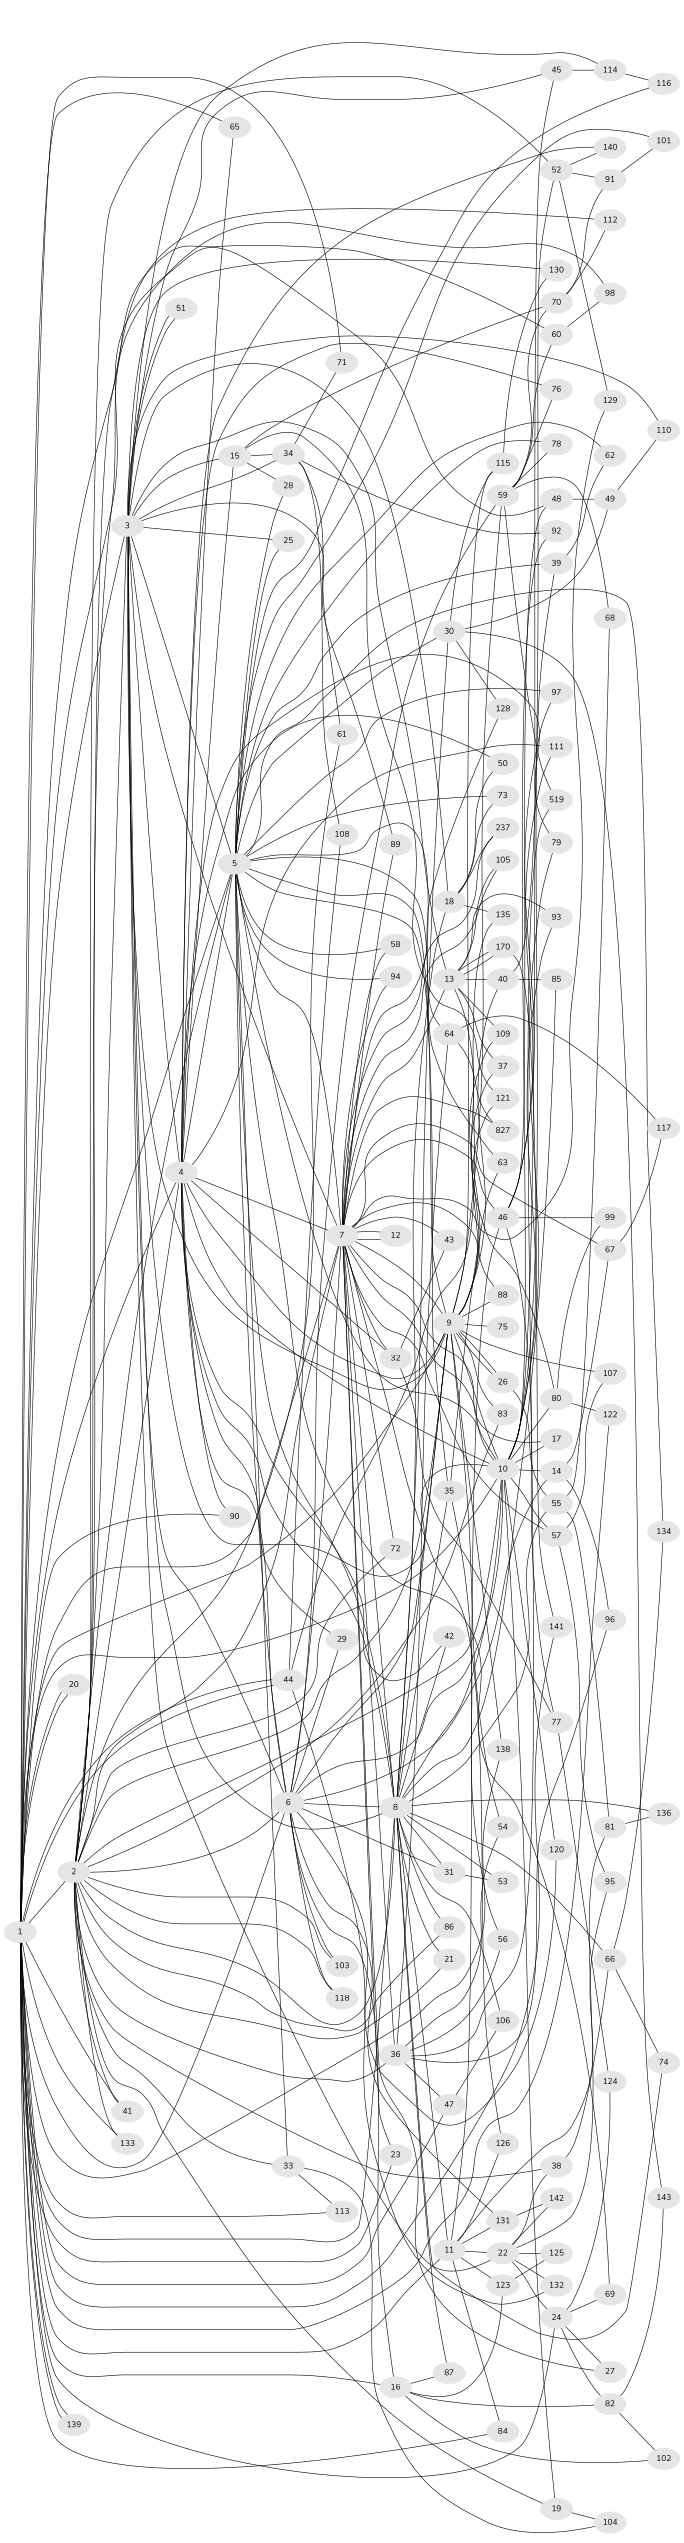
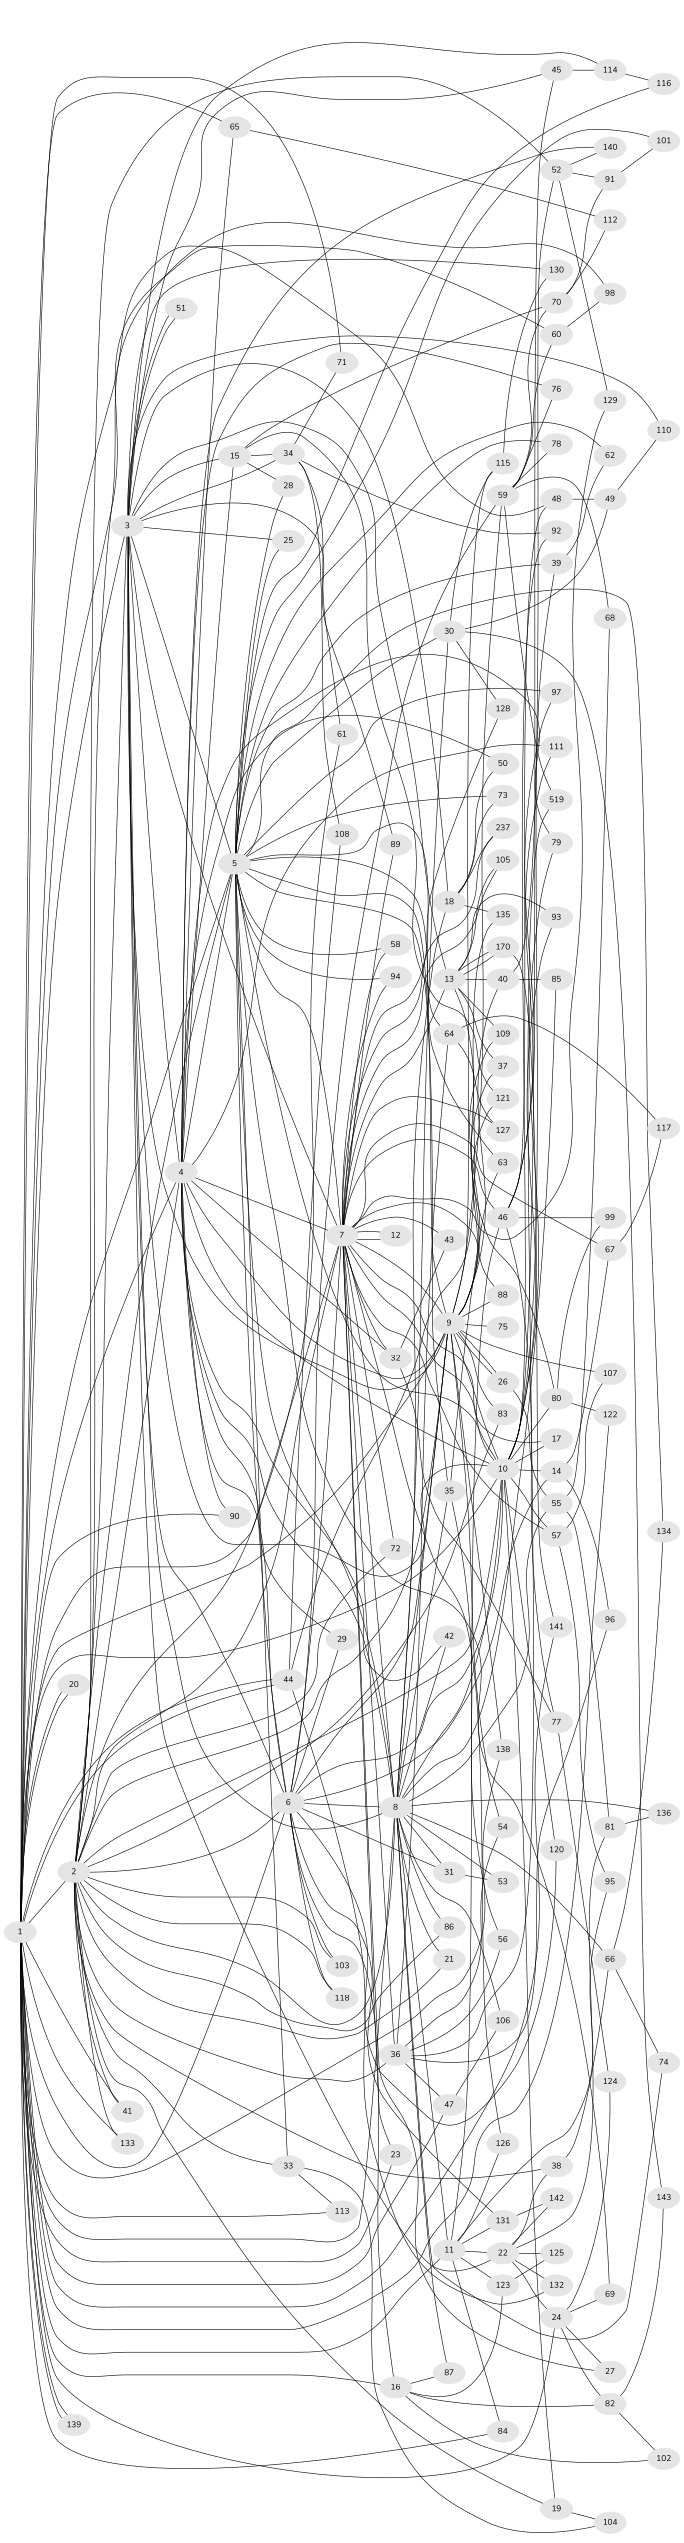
(102, 522) -> (424, 170)
(503, 1131) -> (503, 1131)
